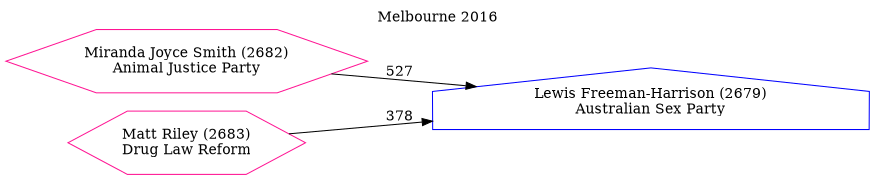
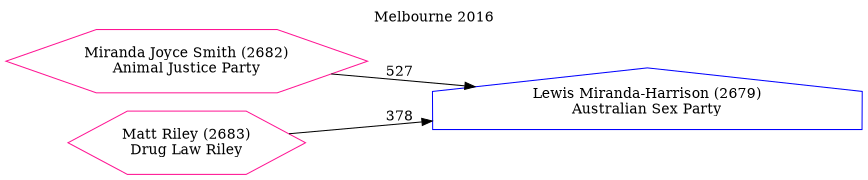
(651, 102) -> (647, 102)
(187, 143) -> (187, 143)
